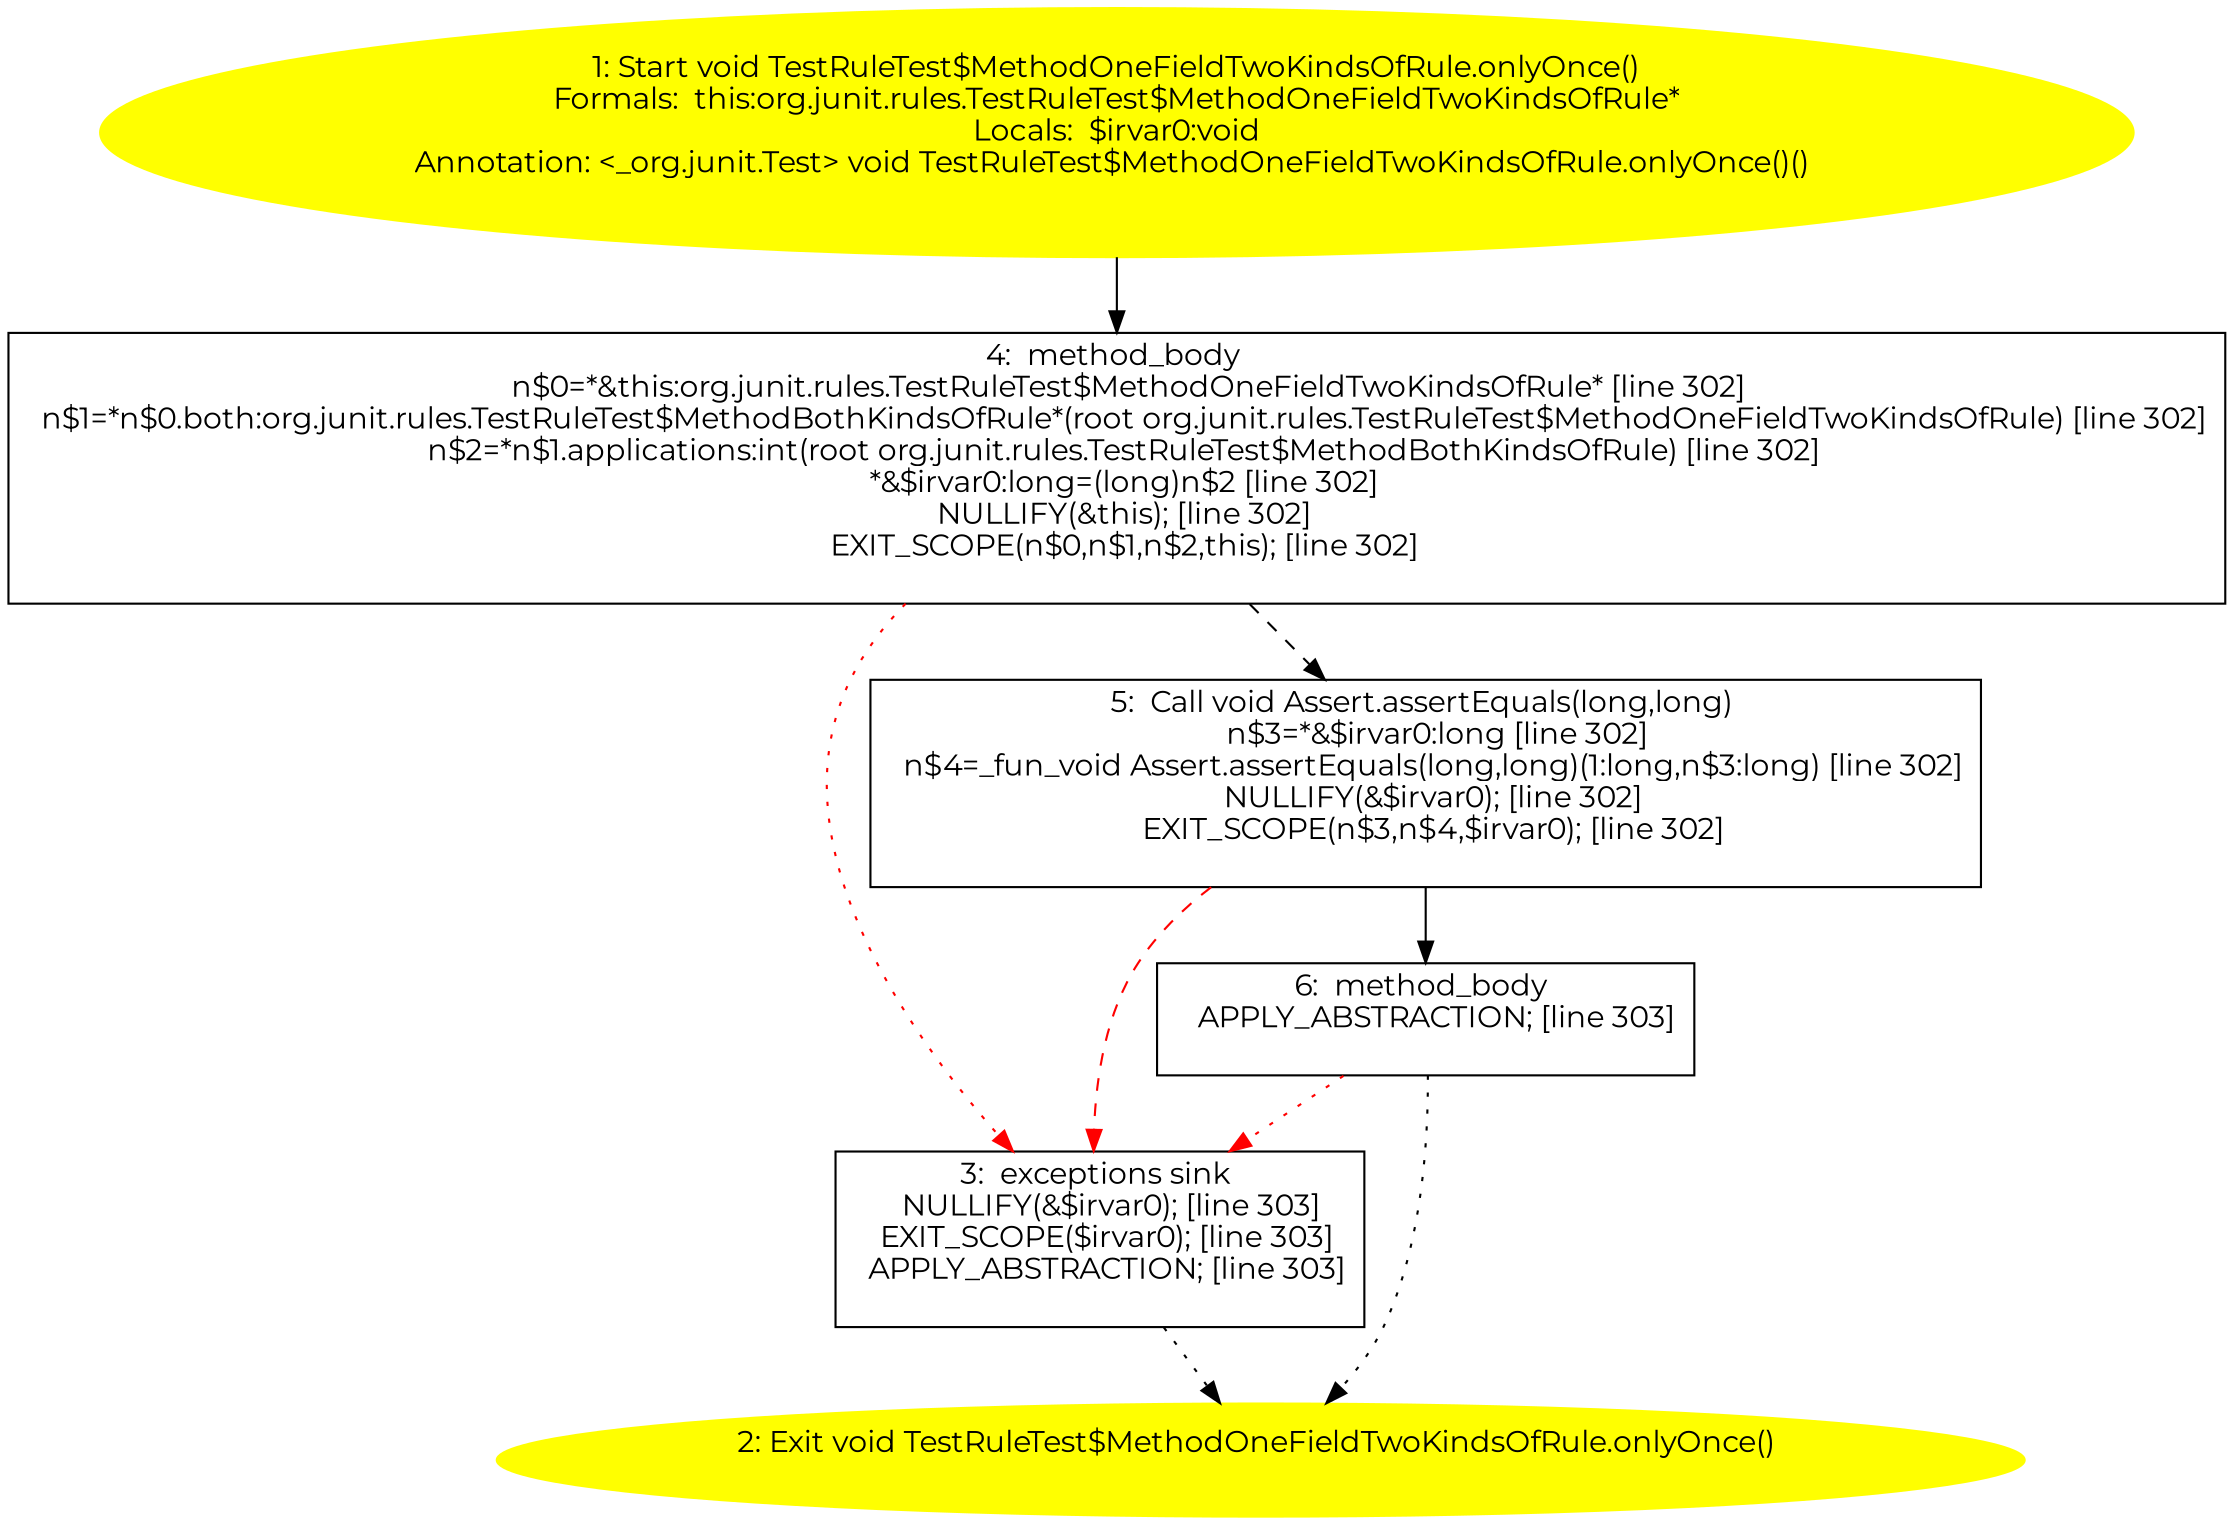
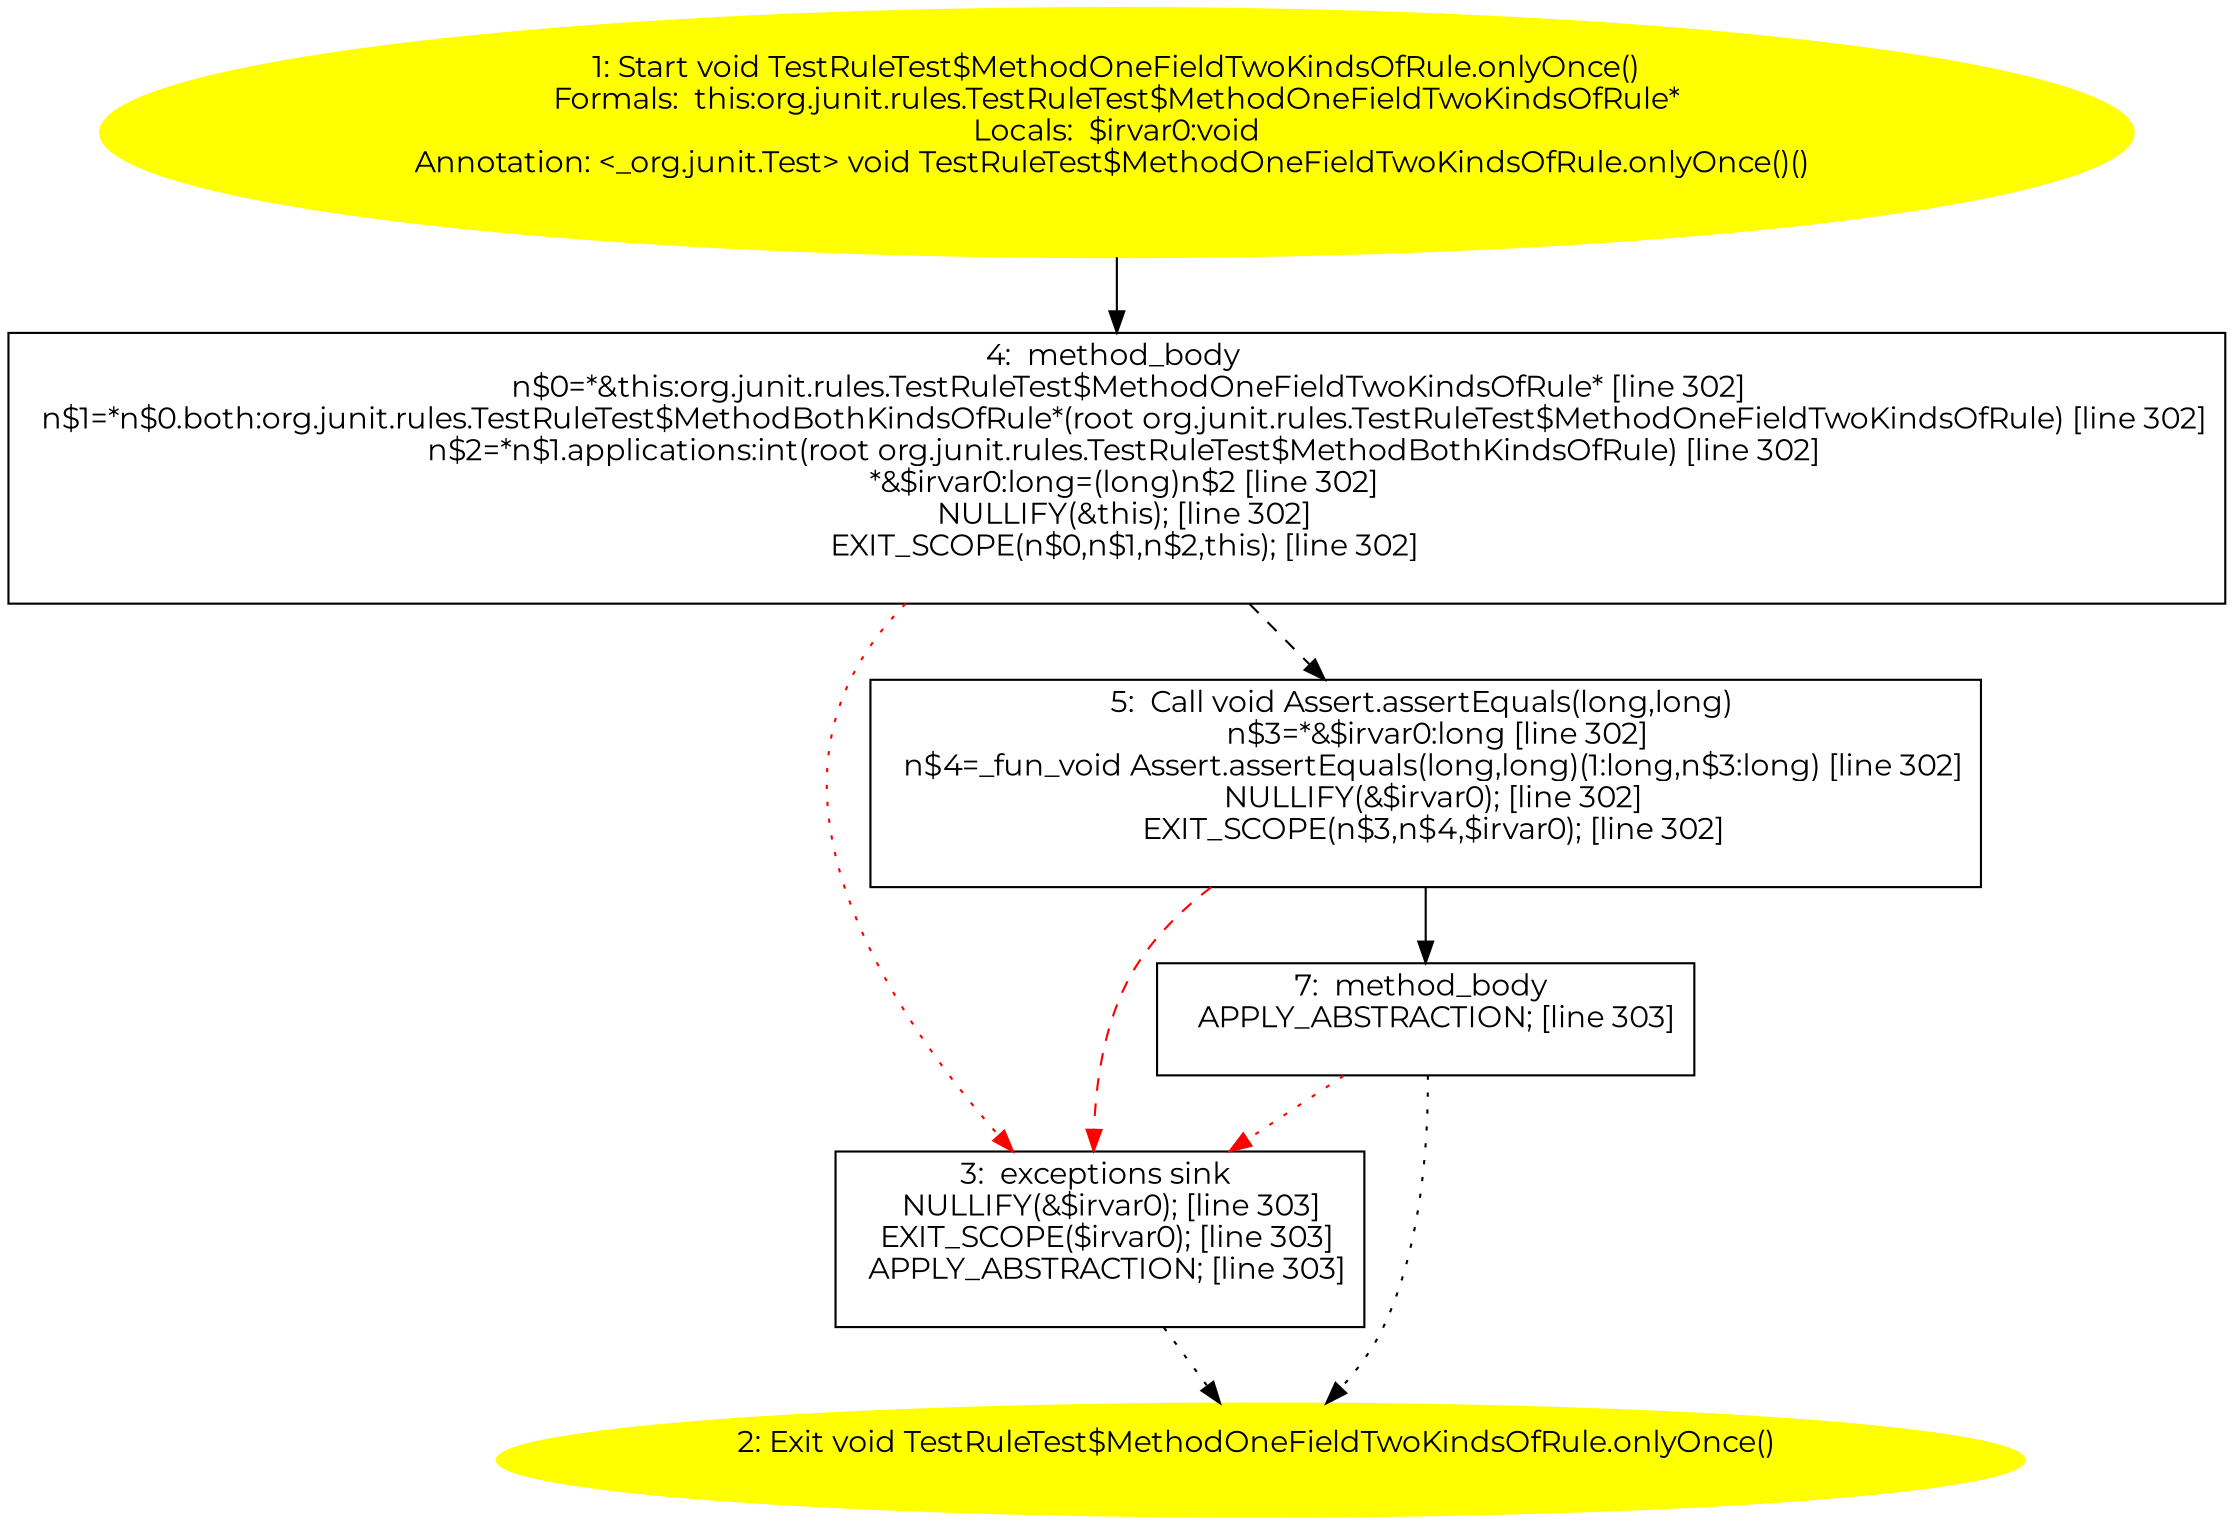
(1426, 1019) -> (1426, 1019)
